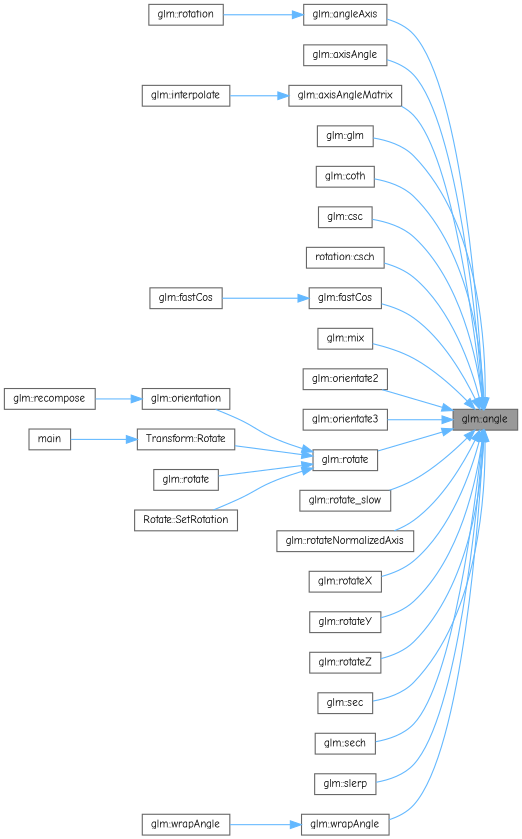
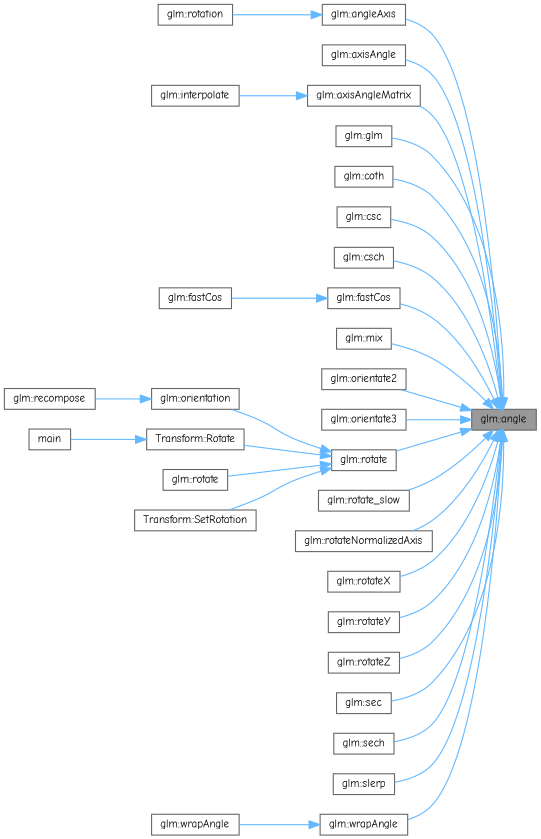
(345, 258) -> (364, 258)
(186, 520) -> (195, 520)
